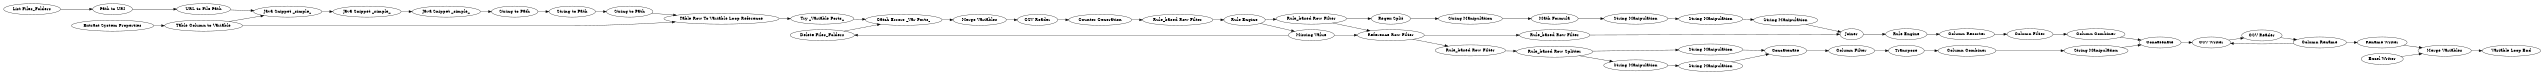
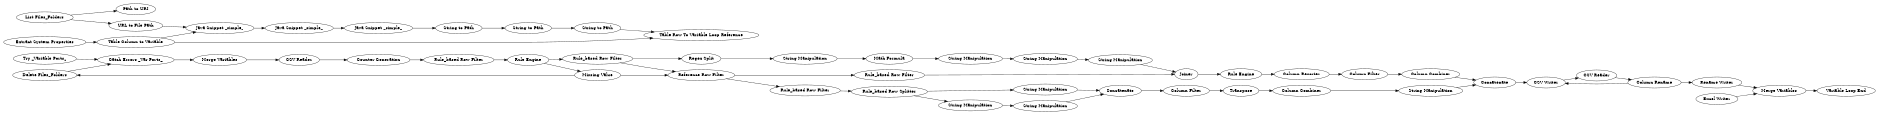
(153, 9) -> (89, 21)
(783, 19) -> none
